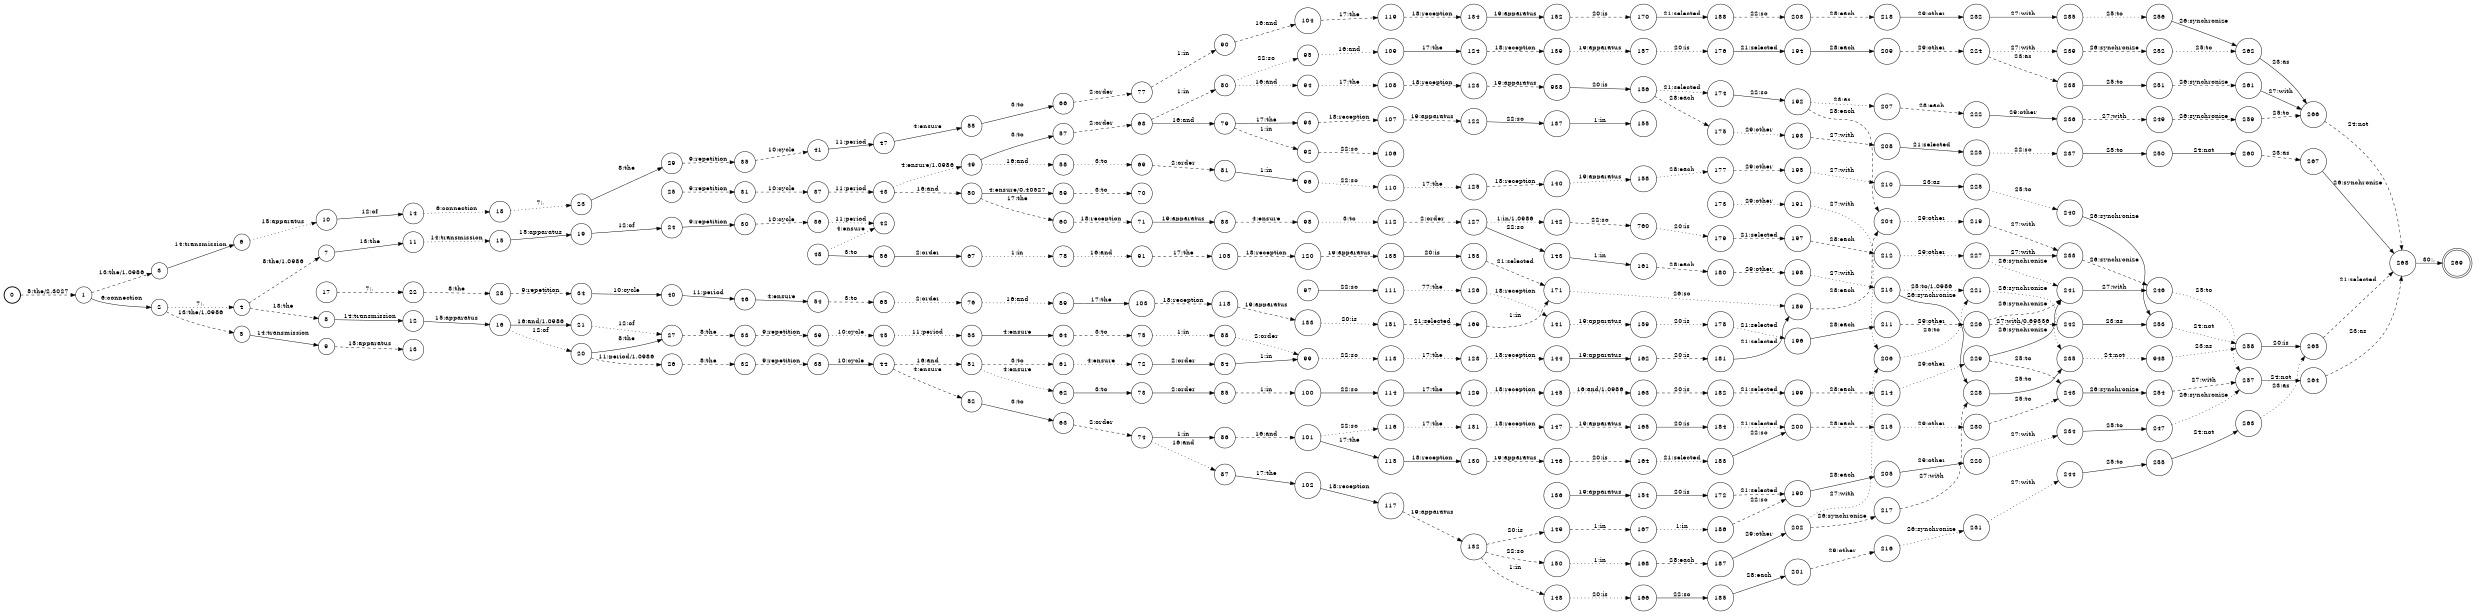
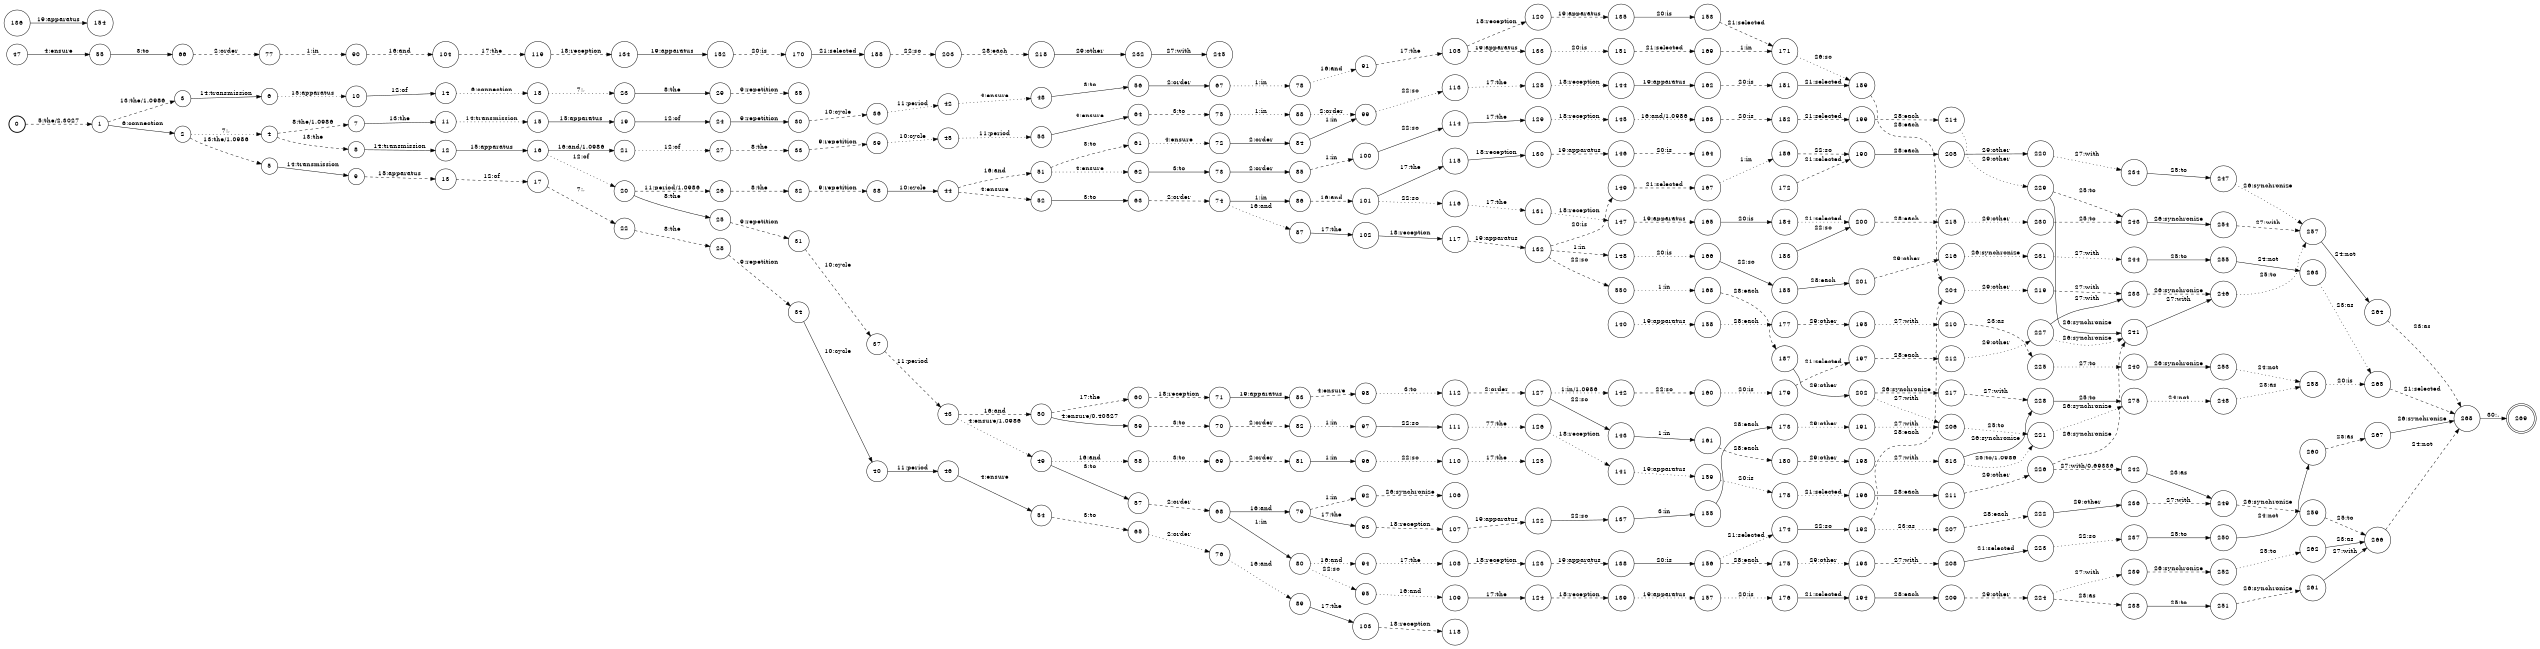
(2070, 17) -> (1220, 54)
(2159, 17) -> none
(1557, 87) -> (1621, 564)
(1181, 106) -> (1258, 537)
(1600, 120) -> (1664, 512)
(1349, 149) -> (1410, 492)
(818, 150) -> none
none -> (489, 181)
(1513, 186) -> none
(1929, 186) -> (2002, 330)
(2023, 190) -> (2087, 364)
(1644, 226) -> (1708, 393)
(849, 241) -> (993, 101)
(1887, 290) -> (1951, 461)
(1264, 313) -> (1494, 51)
(2112, 325) -> (2177, 485)
(2279, 346) -> (2343, 384)
(625, 348) -> (669, 208)
(2070, 359) -> (2134, 401)
(2159, 359) -> (2224, 401)
none -> (1300, 426)
none -> (1722, 455)
(1680, 461) -> none
(1680, 495) -> none
(1600, 526) -> (1664, 185)
(1557, 564) -> (1621, 290)
